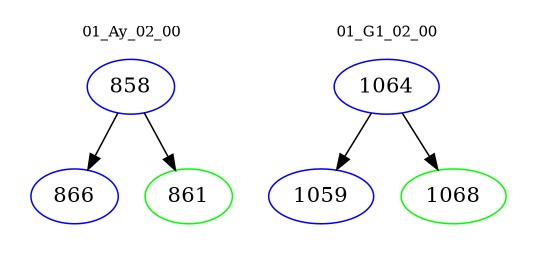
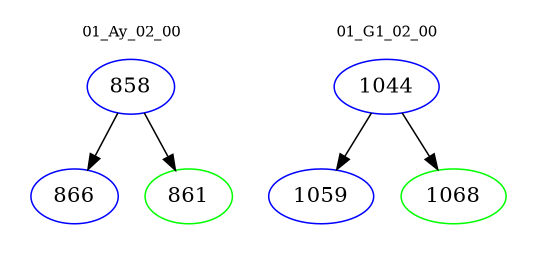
(387, 87) -> (387, 87)
